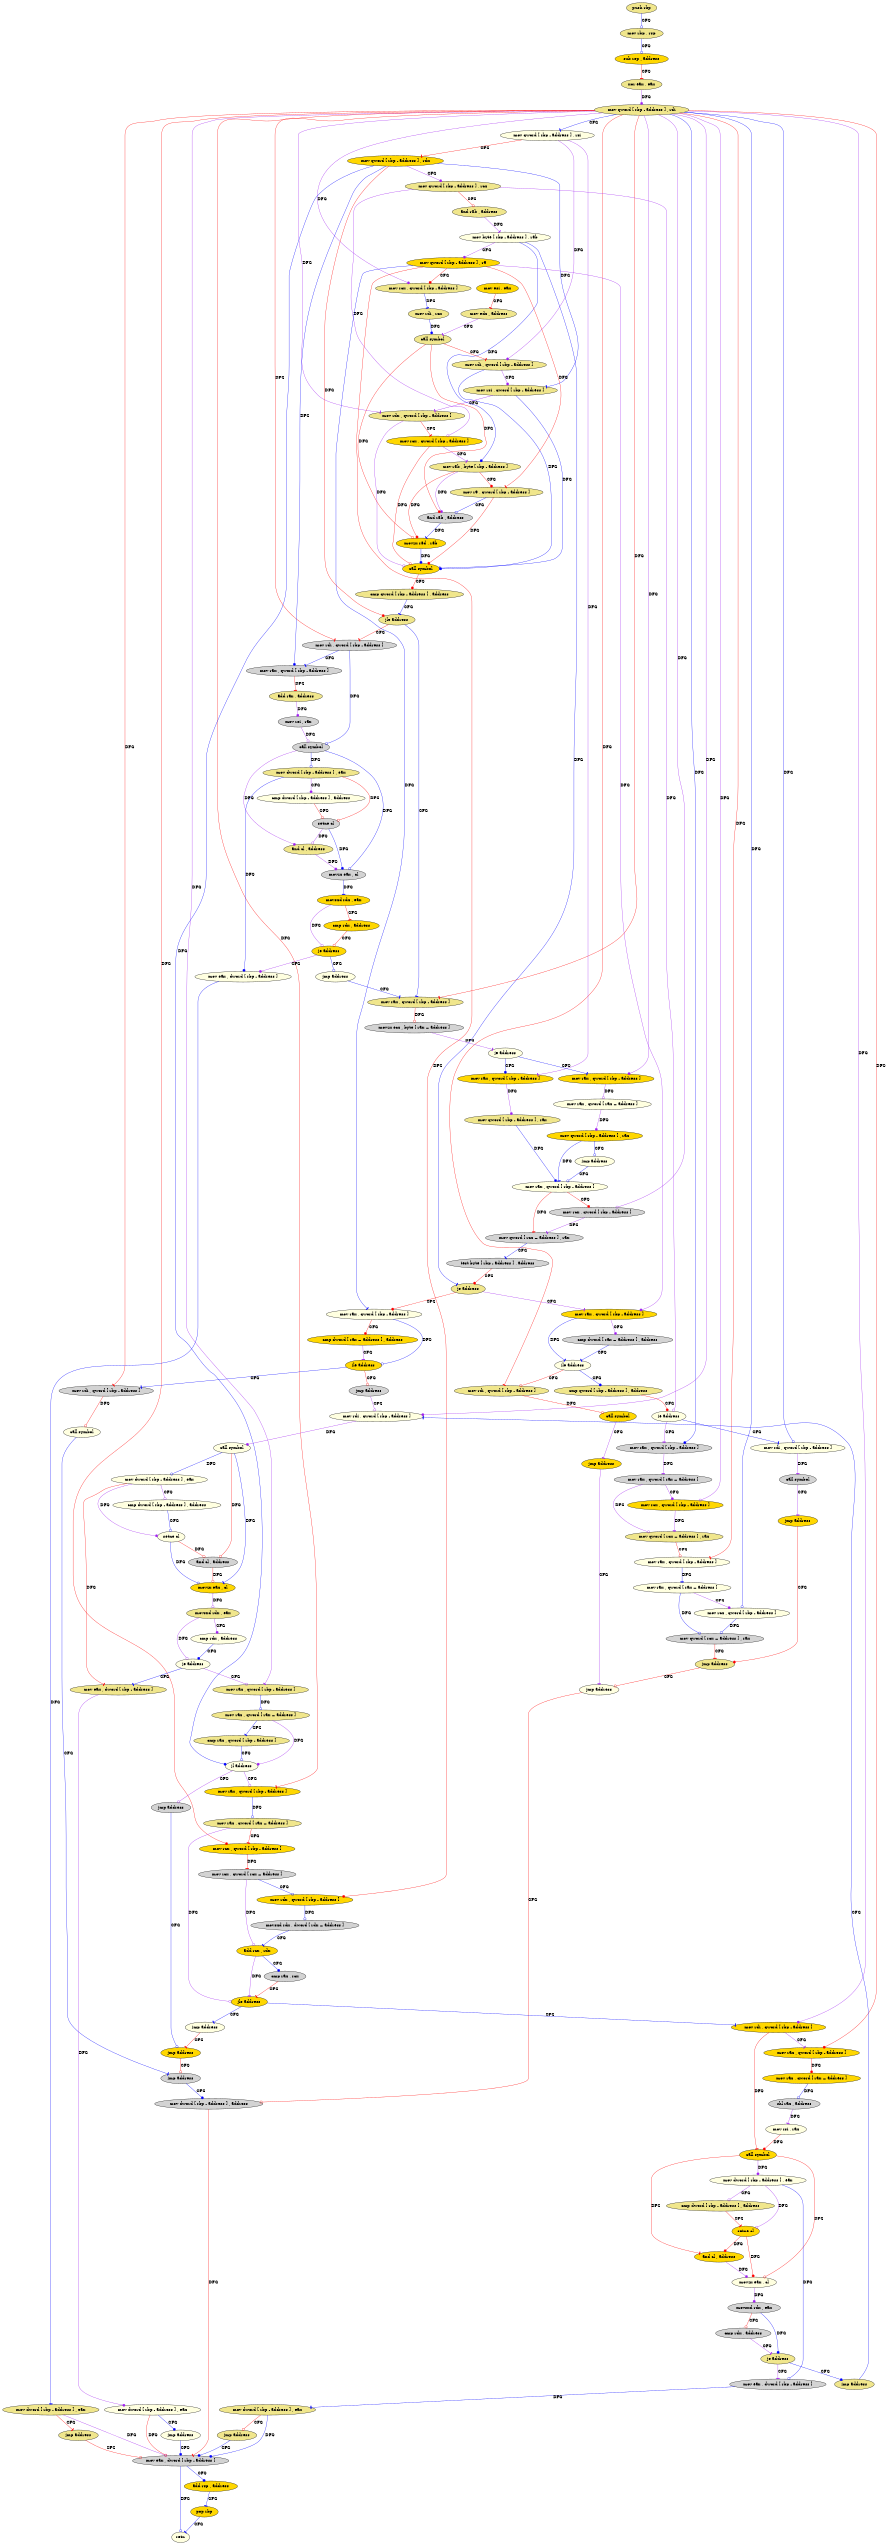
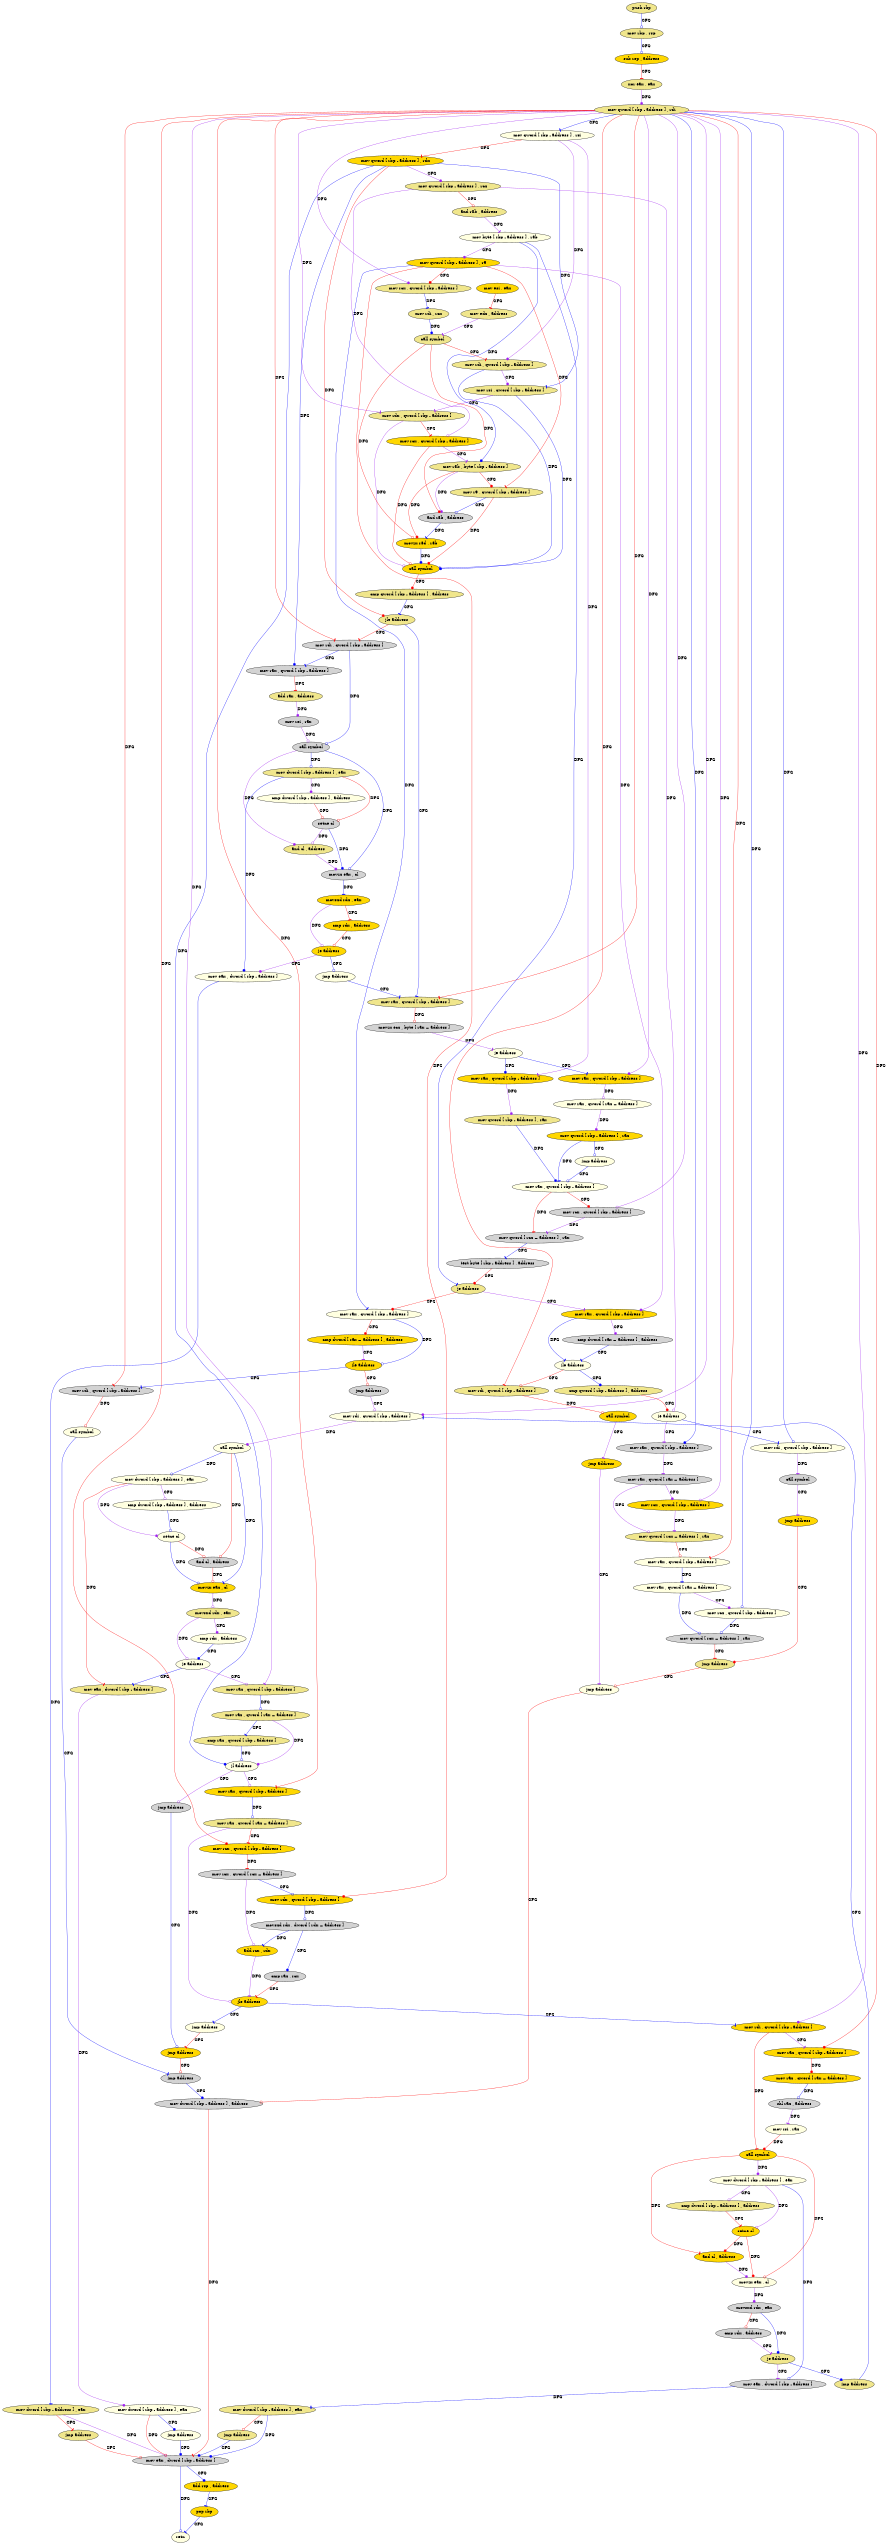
(282, 1938) -> (282, 1938)
(270, 1963) -> (295, 1950)
